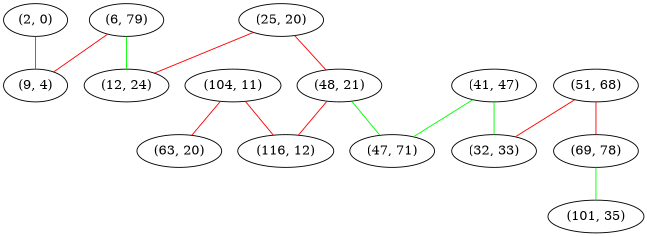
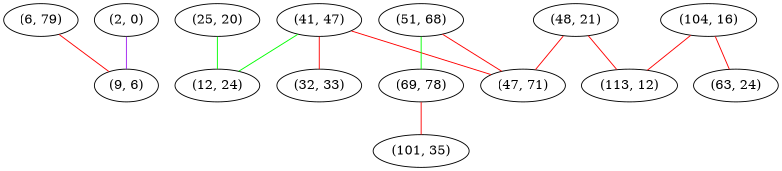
(127, 53) -> (268, 53)
(204, 53) -> (217, 53)
(310, 53) -> none
(36, 86) -> (126, 86)
(233, 86) -> (709, 20)
(366, 118) -> (549, 53)
(443, 118) -> (414, 51)
(494, 118) -> (319, 53)
(545, 118) -> (472, 53)
(596, 118) -> (421, 59)
(179, 151) -> (736, 86)
(286, 151) -> (629, 86)
(596, 184) -> (421, 118)
